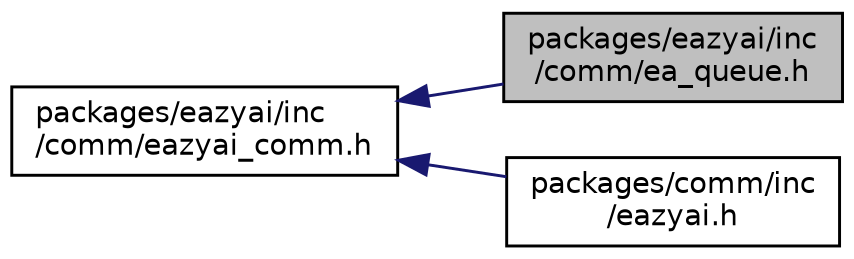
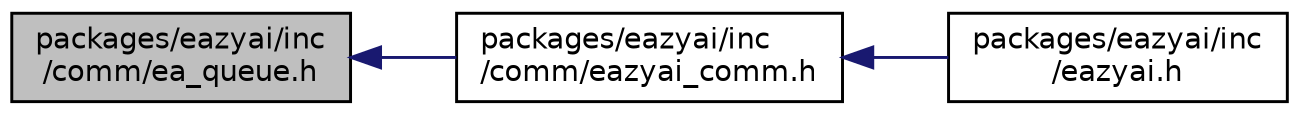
(466, 90) -> (419, 57)
(673, 202) -> (1118, 57)
